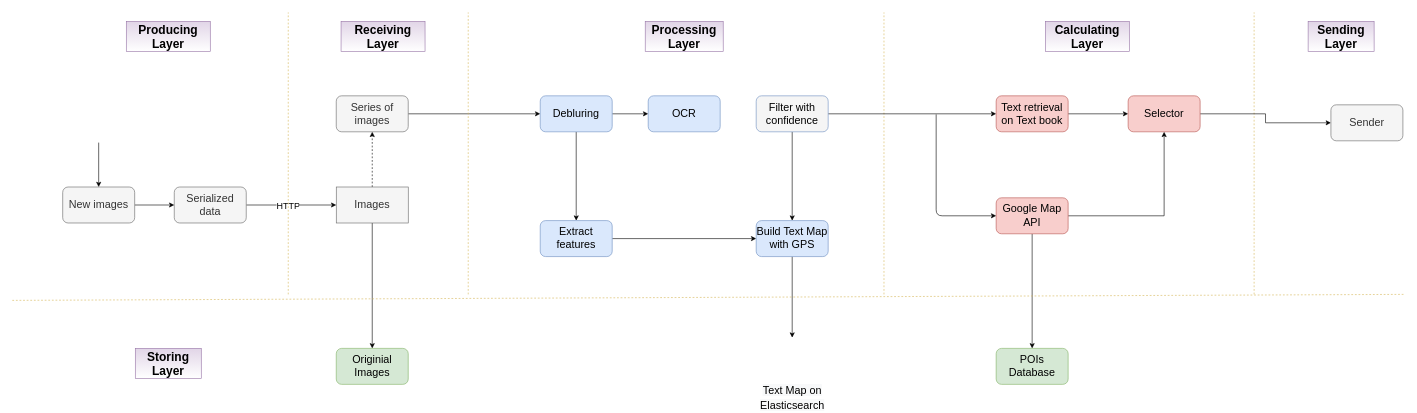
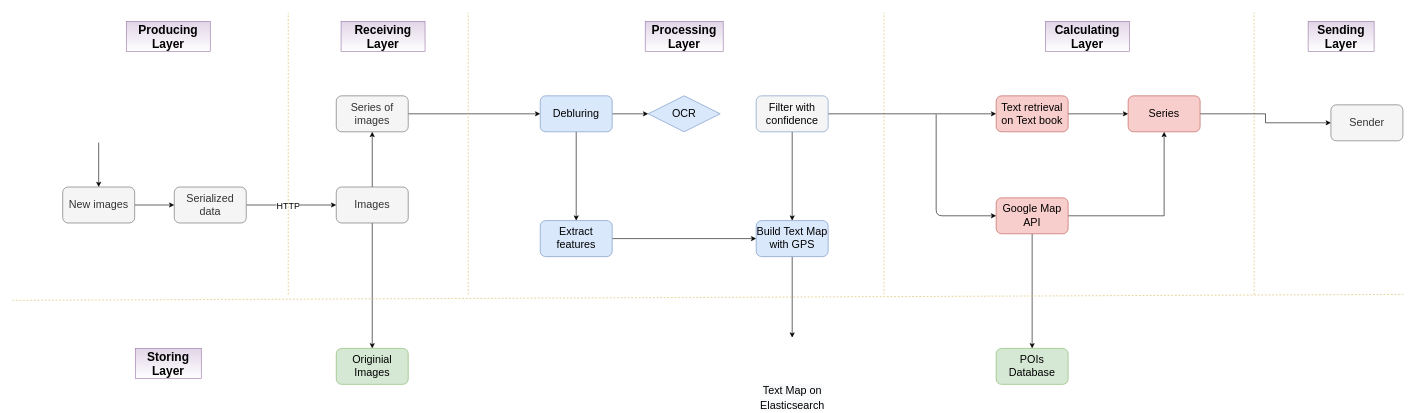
(684, 114) -> (684, 114)
(1164, 114) -> (1164, 114)
(372, 161) -> (372, 161)
(372, 205) -> (372, 205)
